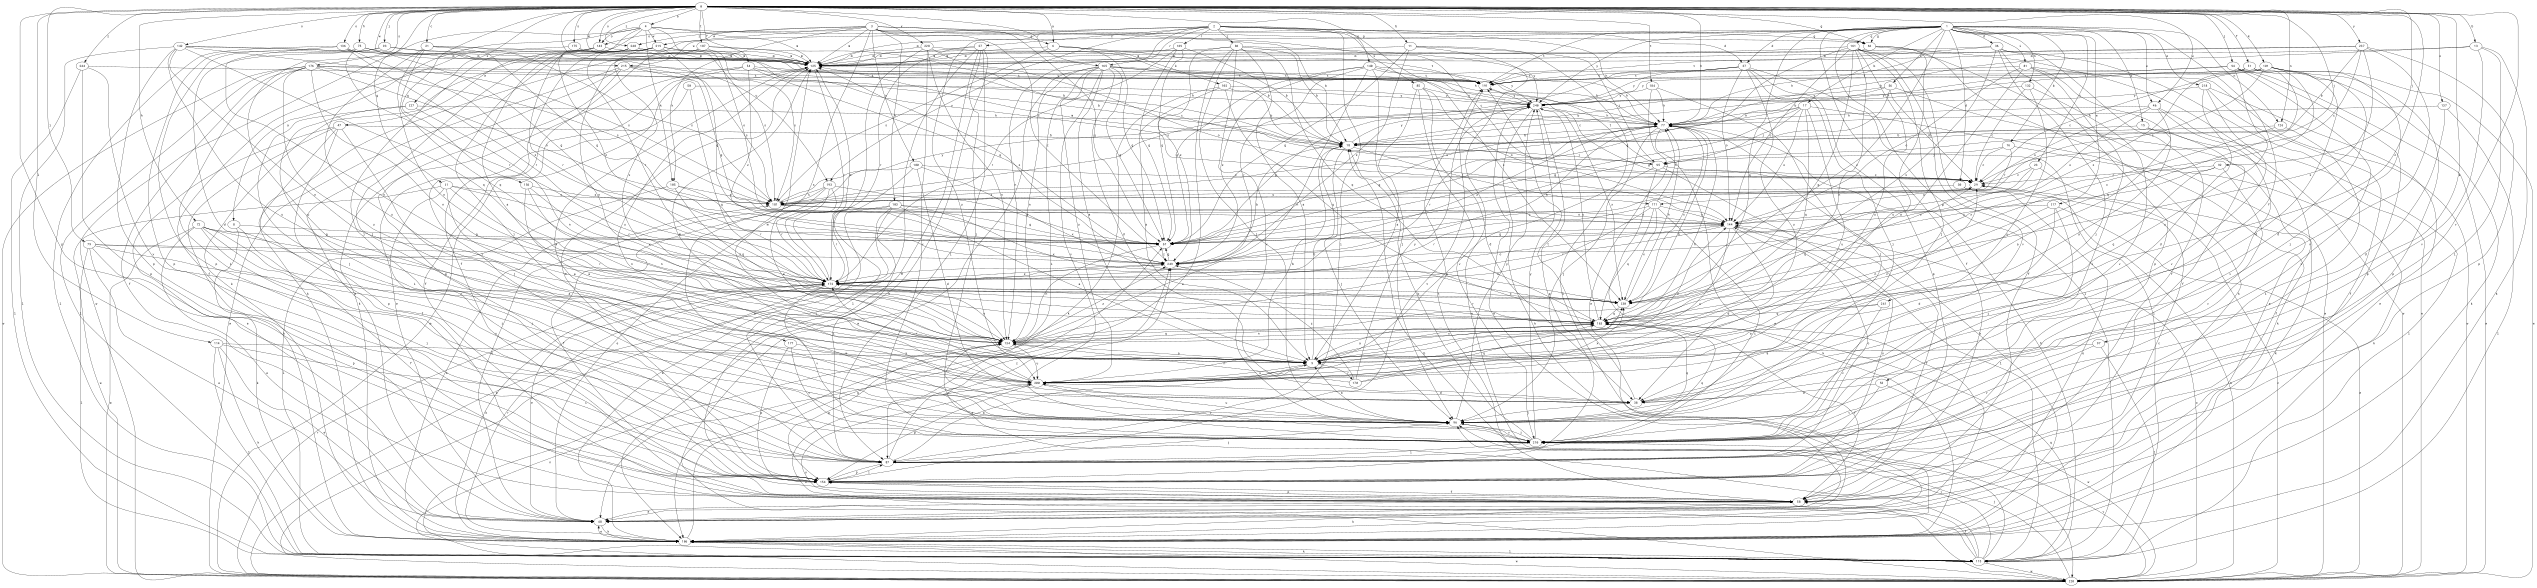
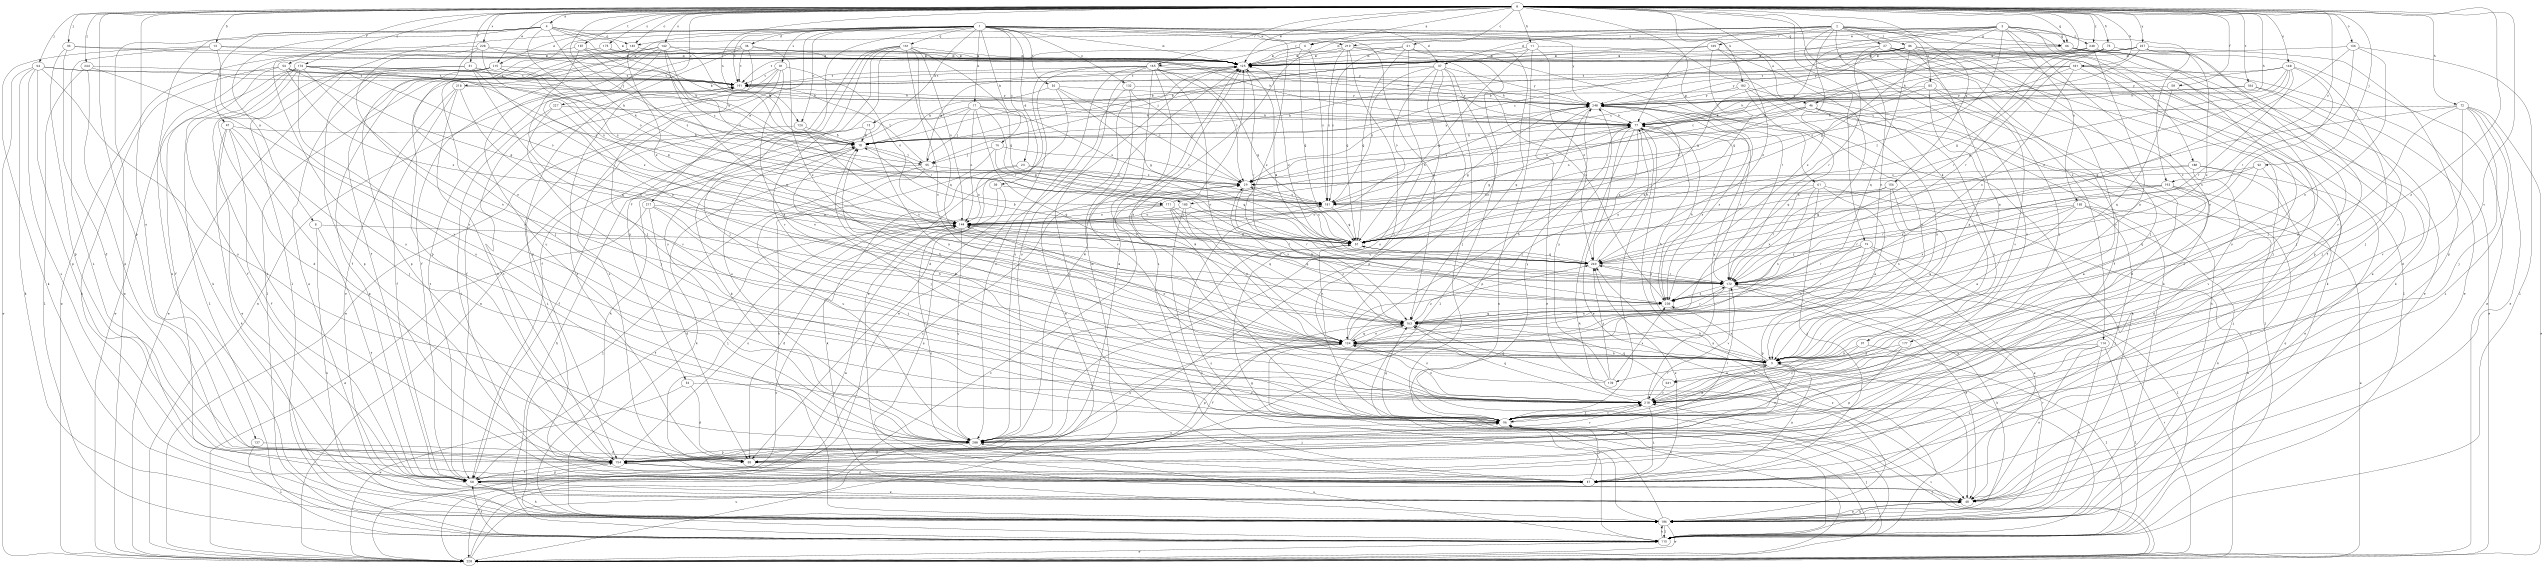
none -> (1924, 9)
(1159, 64) -> (1673, 16)
(2055, 115) -> (2050, 111)
(723, 195) -> (1076, 221)
(1603, 354) -> (1726, 372)
